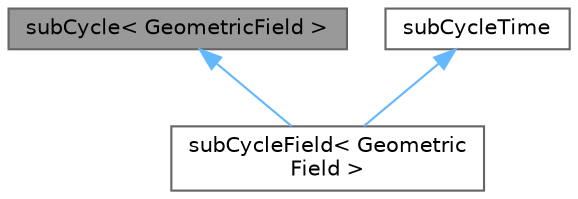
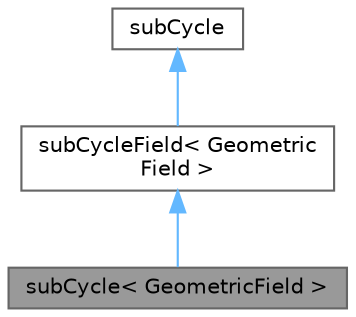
(478, 29) -> (178, 29)
(254, 95) -> (178, 240)
